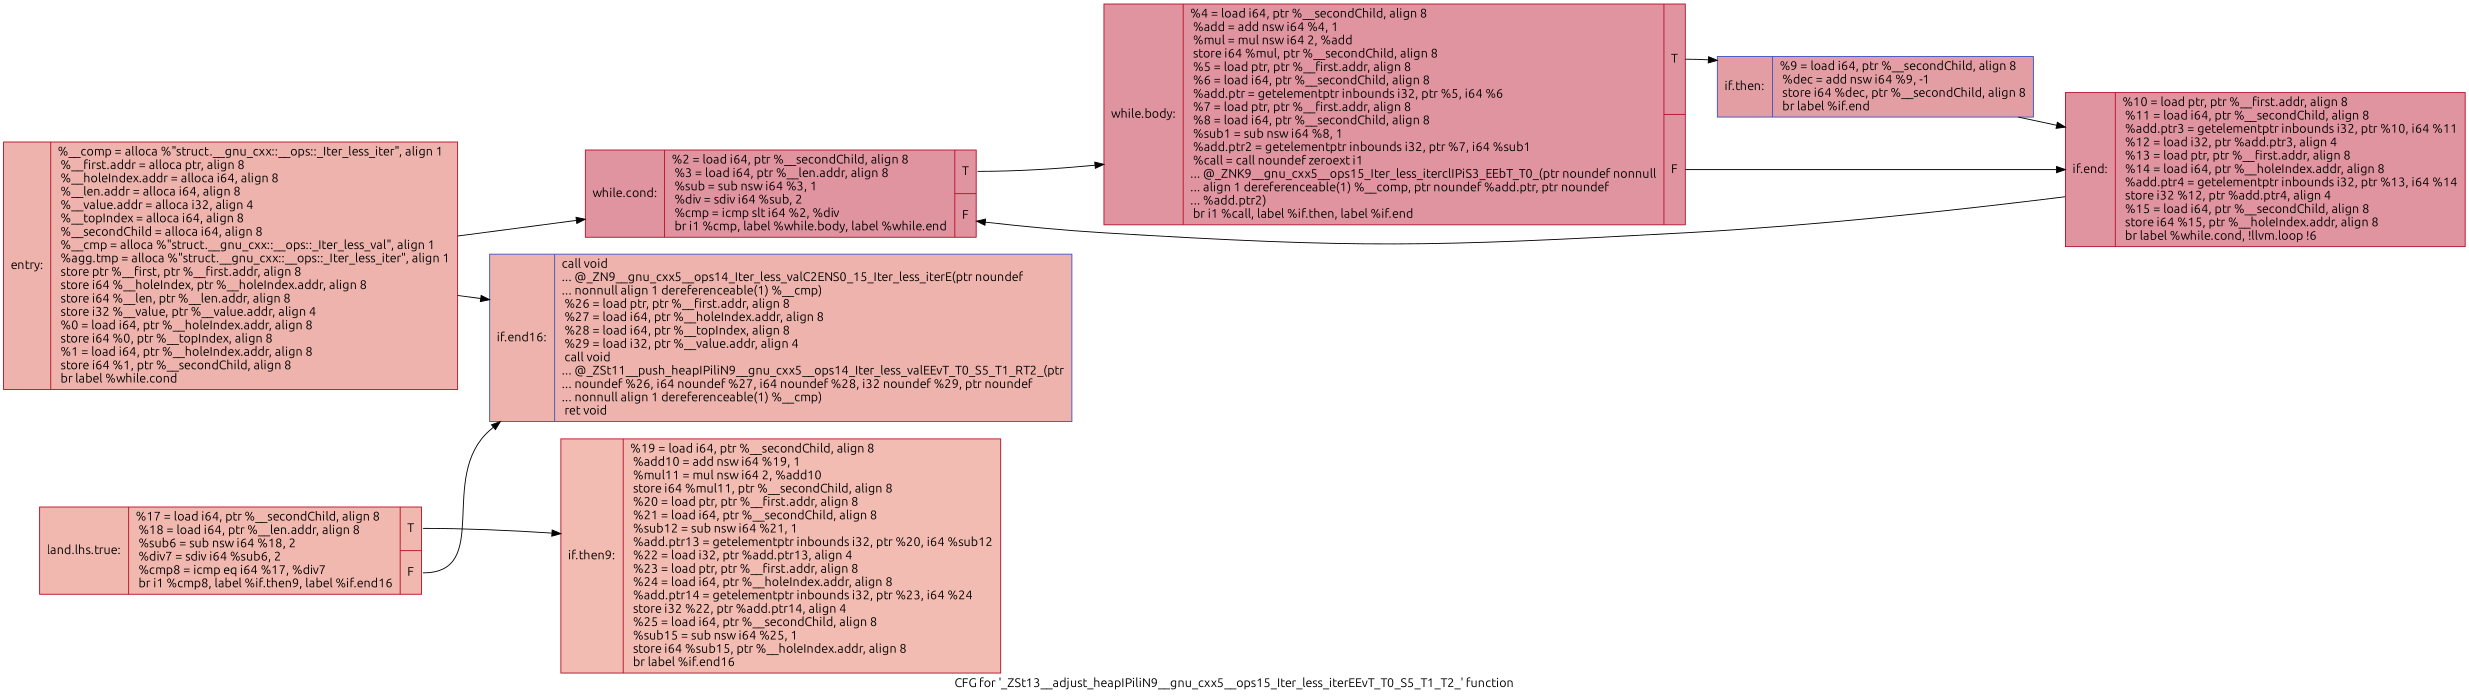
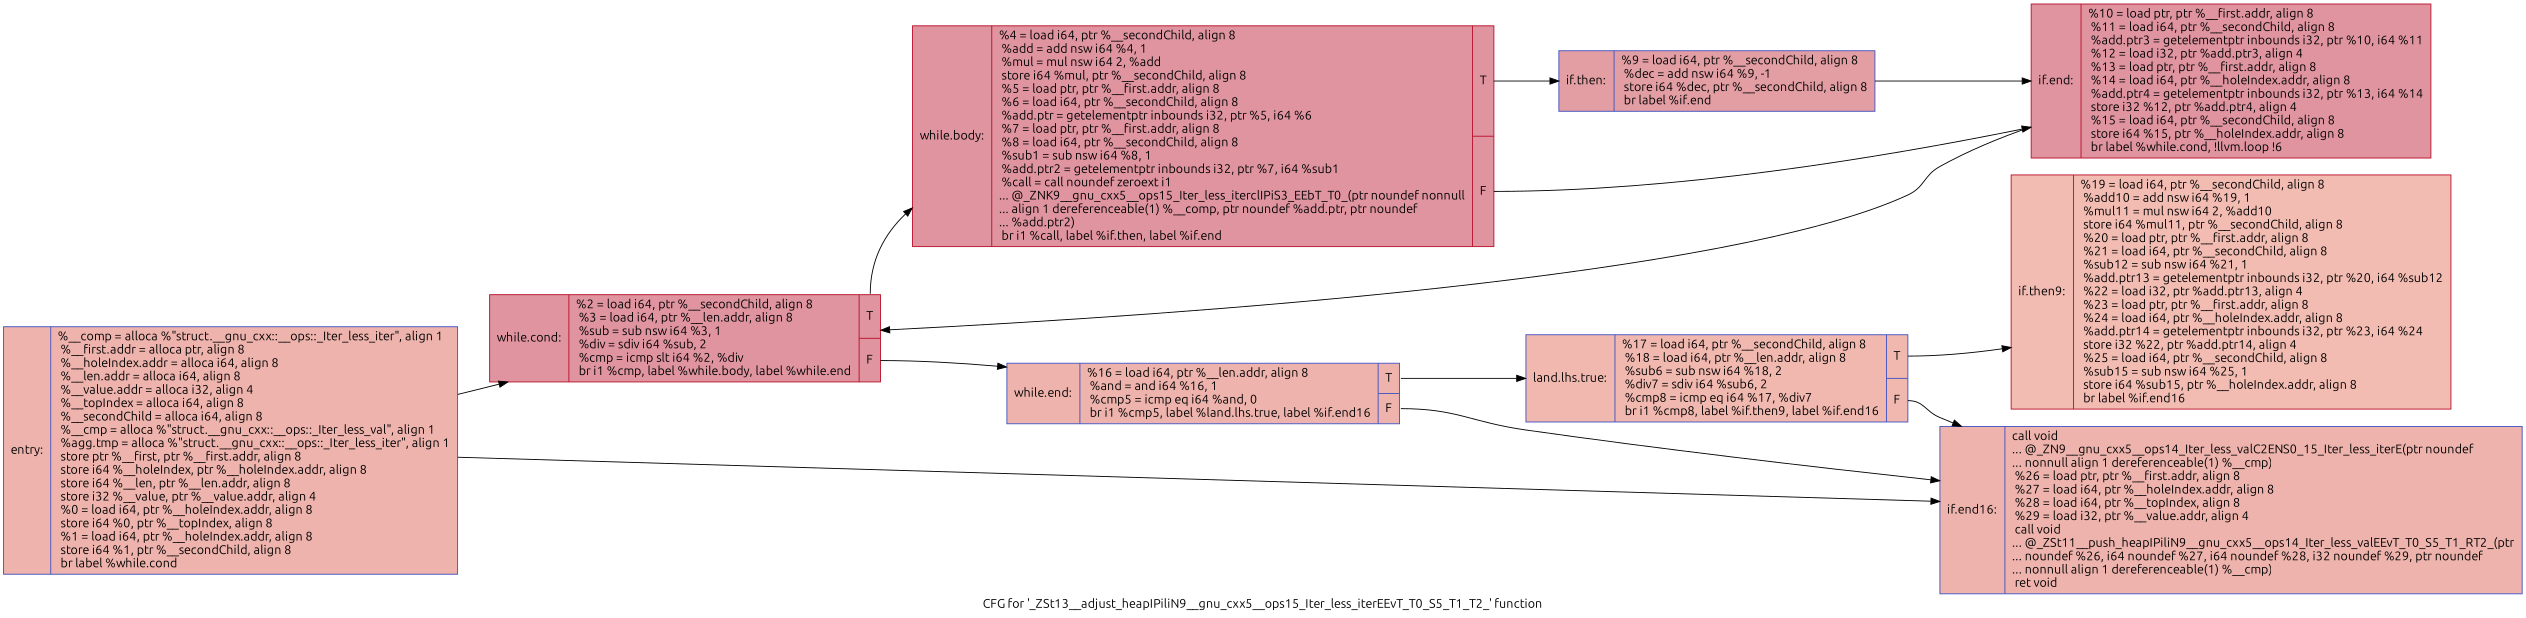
(231, 266) -> (231, 450)
none -> (1203, 394)
(231, 551) -> (1717, 378)
